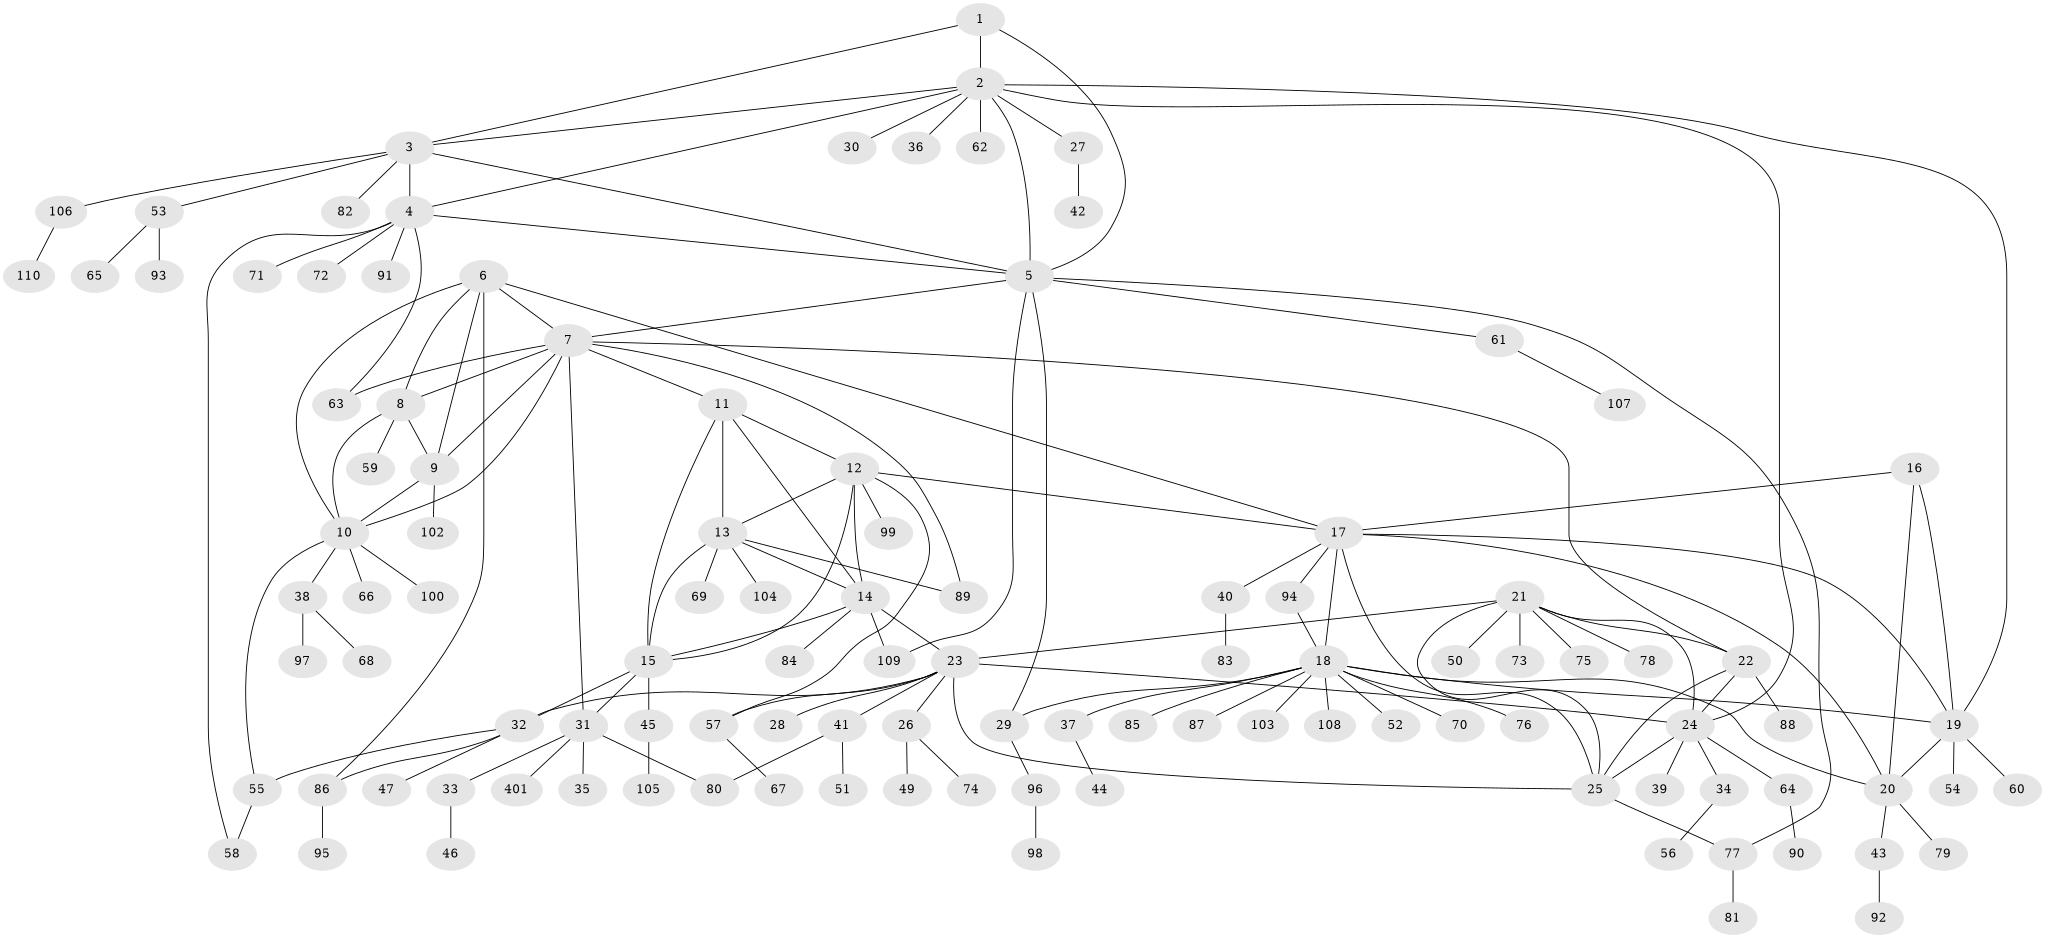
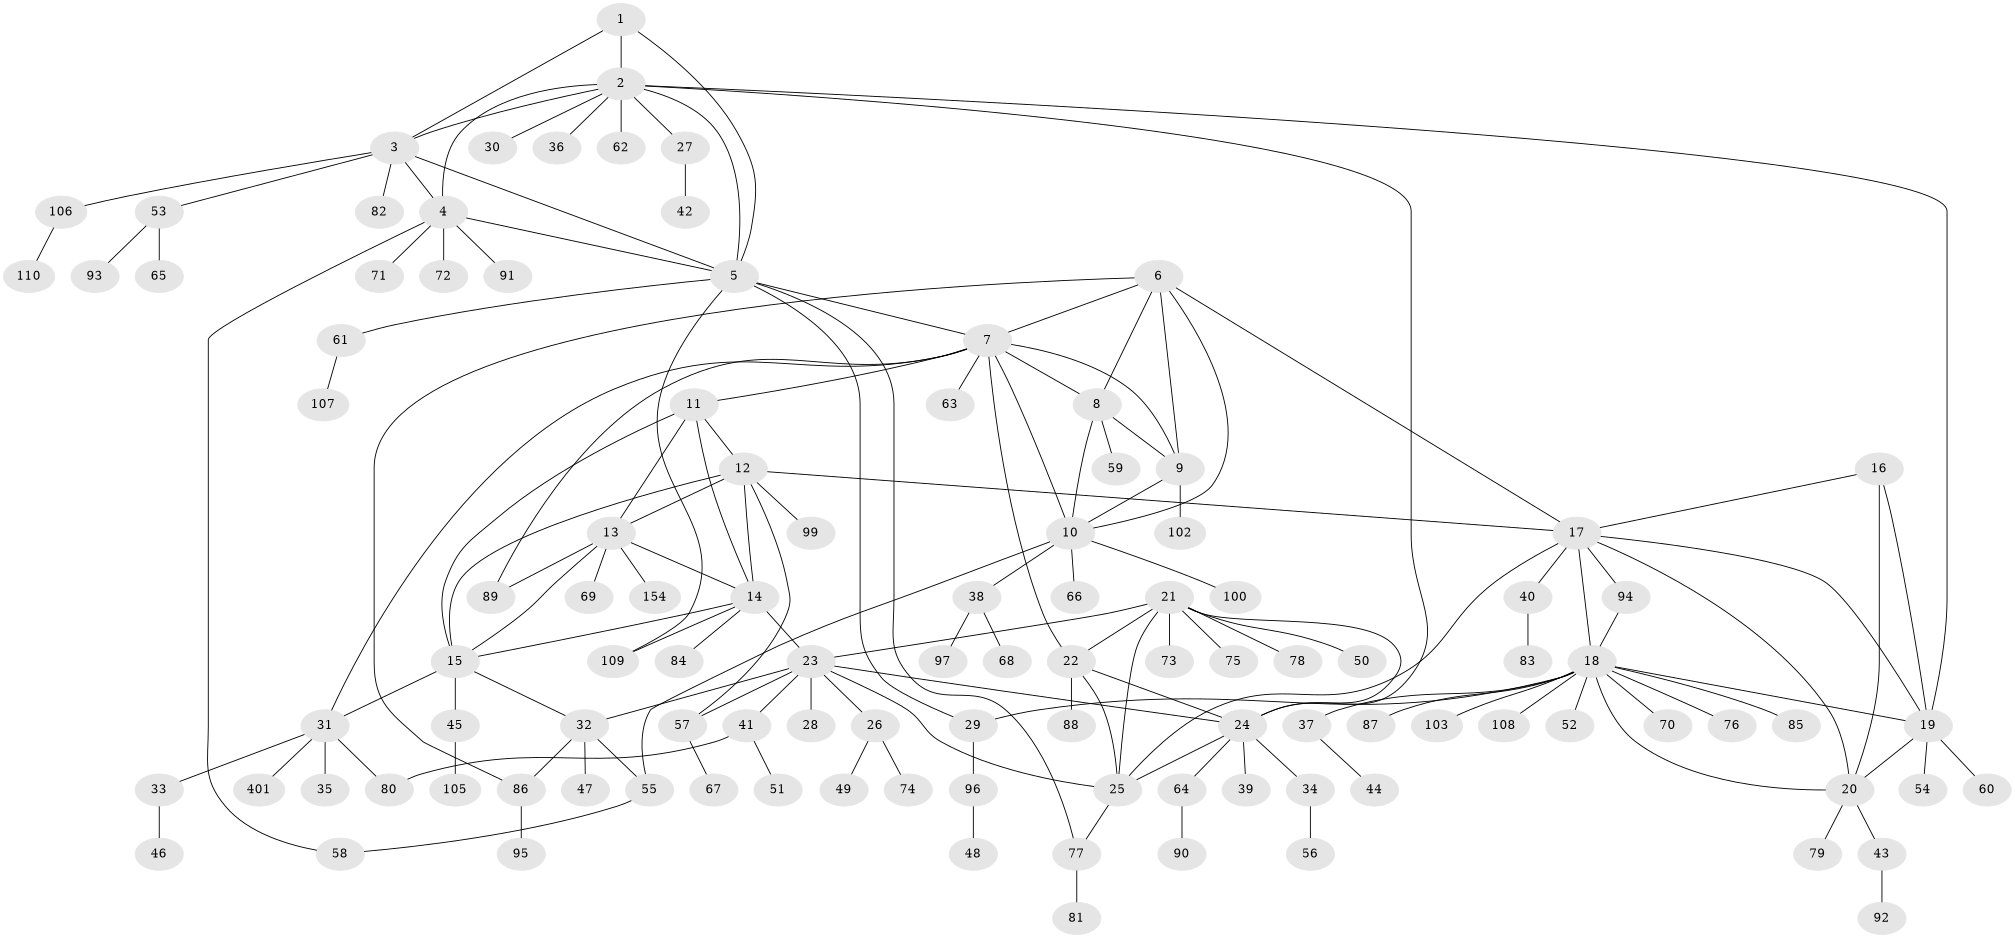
(407, 318) -> none
(766, 597) -> (655, 597)
(1036, 854) -> (973, 854)
